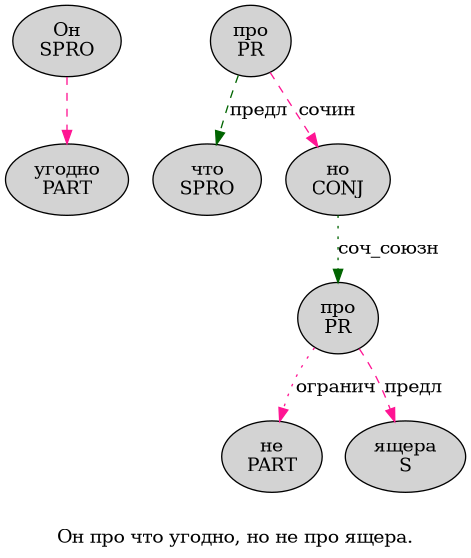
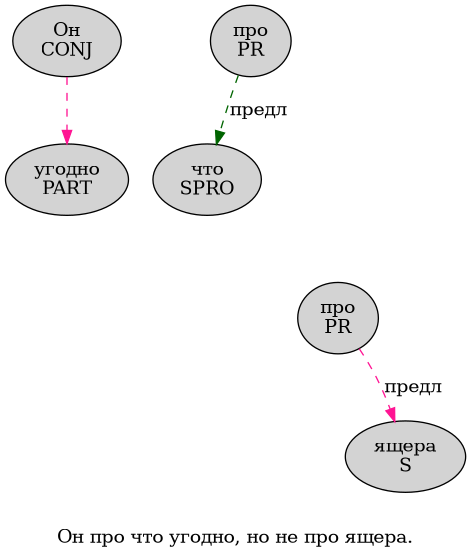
(67, 41) -> (67, 41)
(338, 180) -> none
(272, 457) -> none
